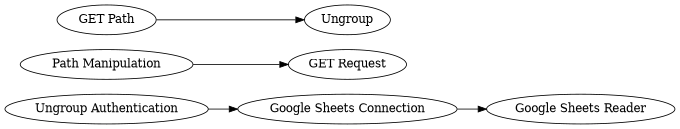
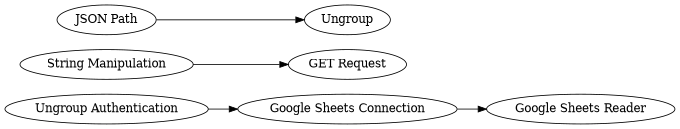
(107, 20) -> (107, 20)
(107, 64) -> (107, 64)
